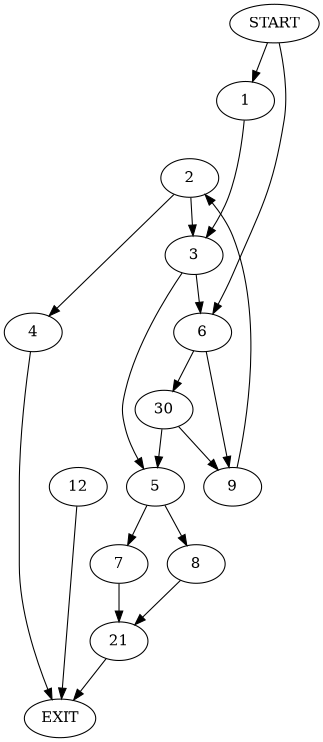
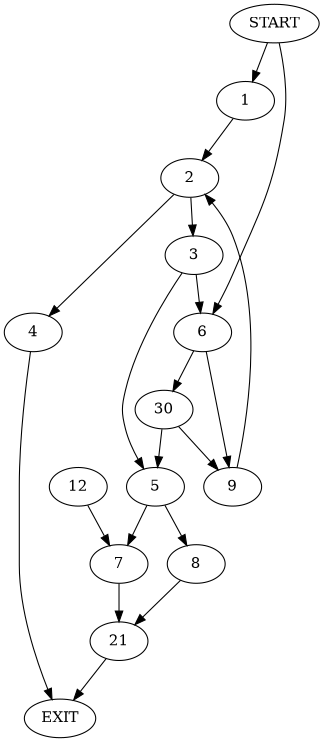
(235, 176) -> (221, 135)
(70, 597) -> (96, 521)
